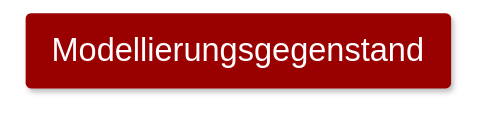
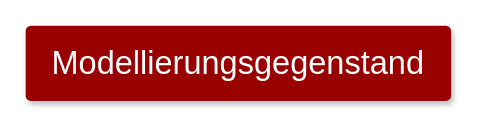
(238, 51) -> (238, 63)
